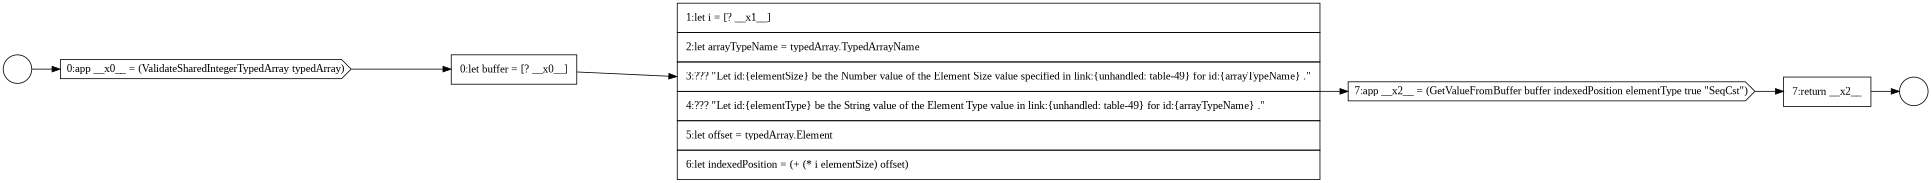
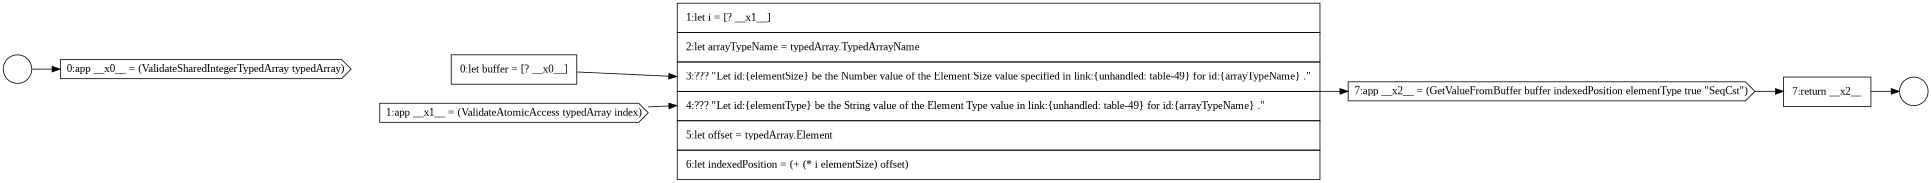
(397, 69) -> none
none -> (514, 113)
